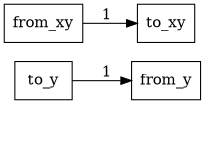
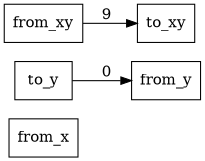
(107, 15) -> (107, 15)
(107, 73) -> (107, 73)
none -> (44, 138)
